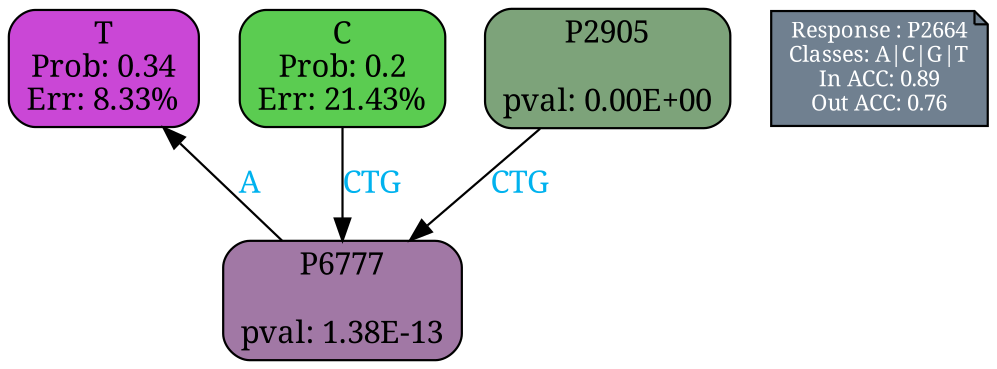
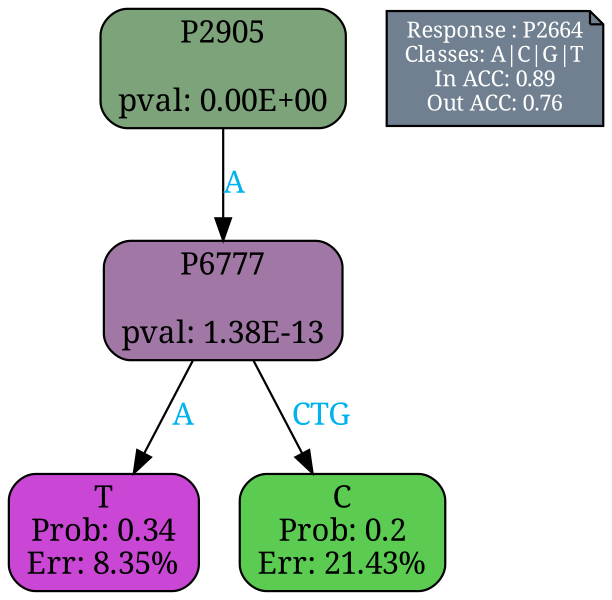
(104, 69) -> (104, 533)
(343, 173) -> (278, 407)
(520, 185) -> (234, 185)
